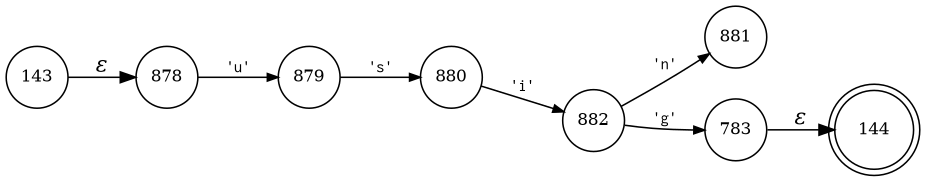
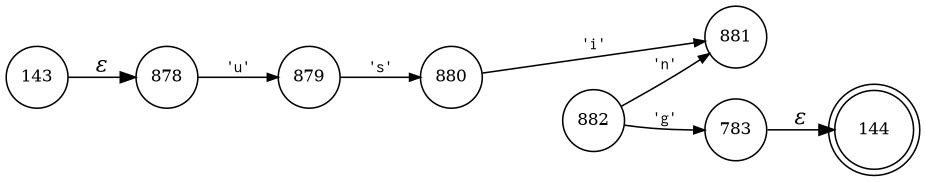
(517, 97) -> (588, 58)
